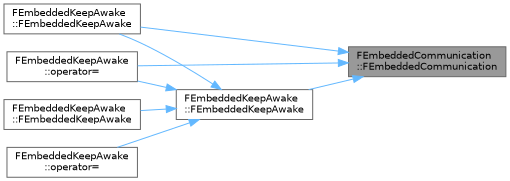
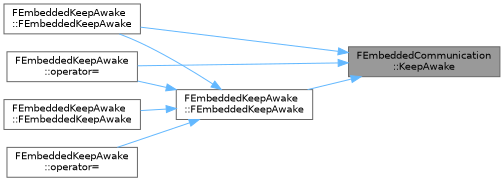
(427, 62) -> (424, 62)
